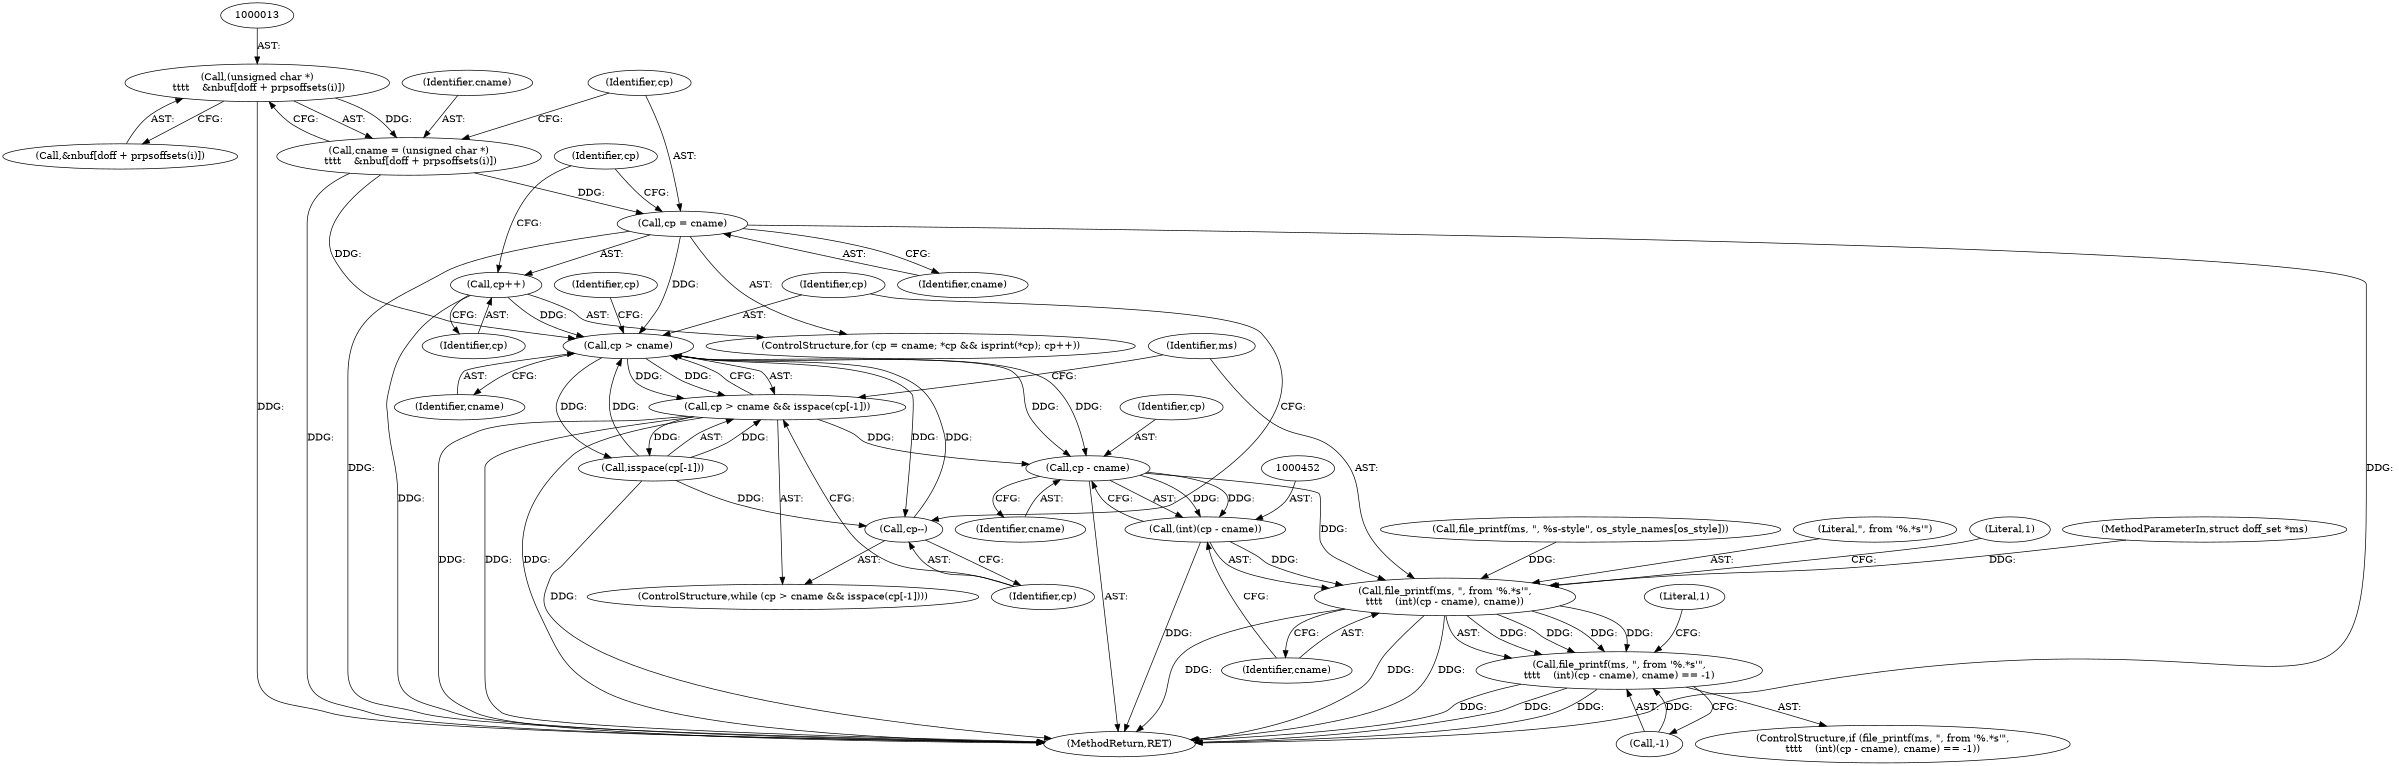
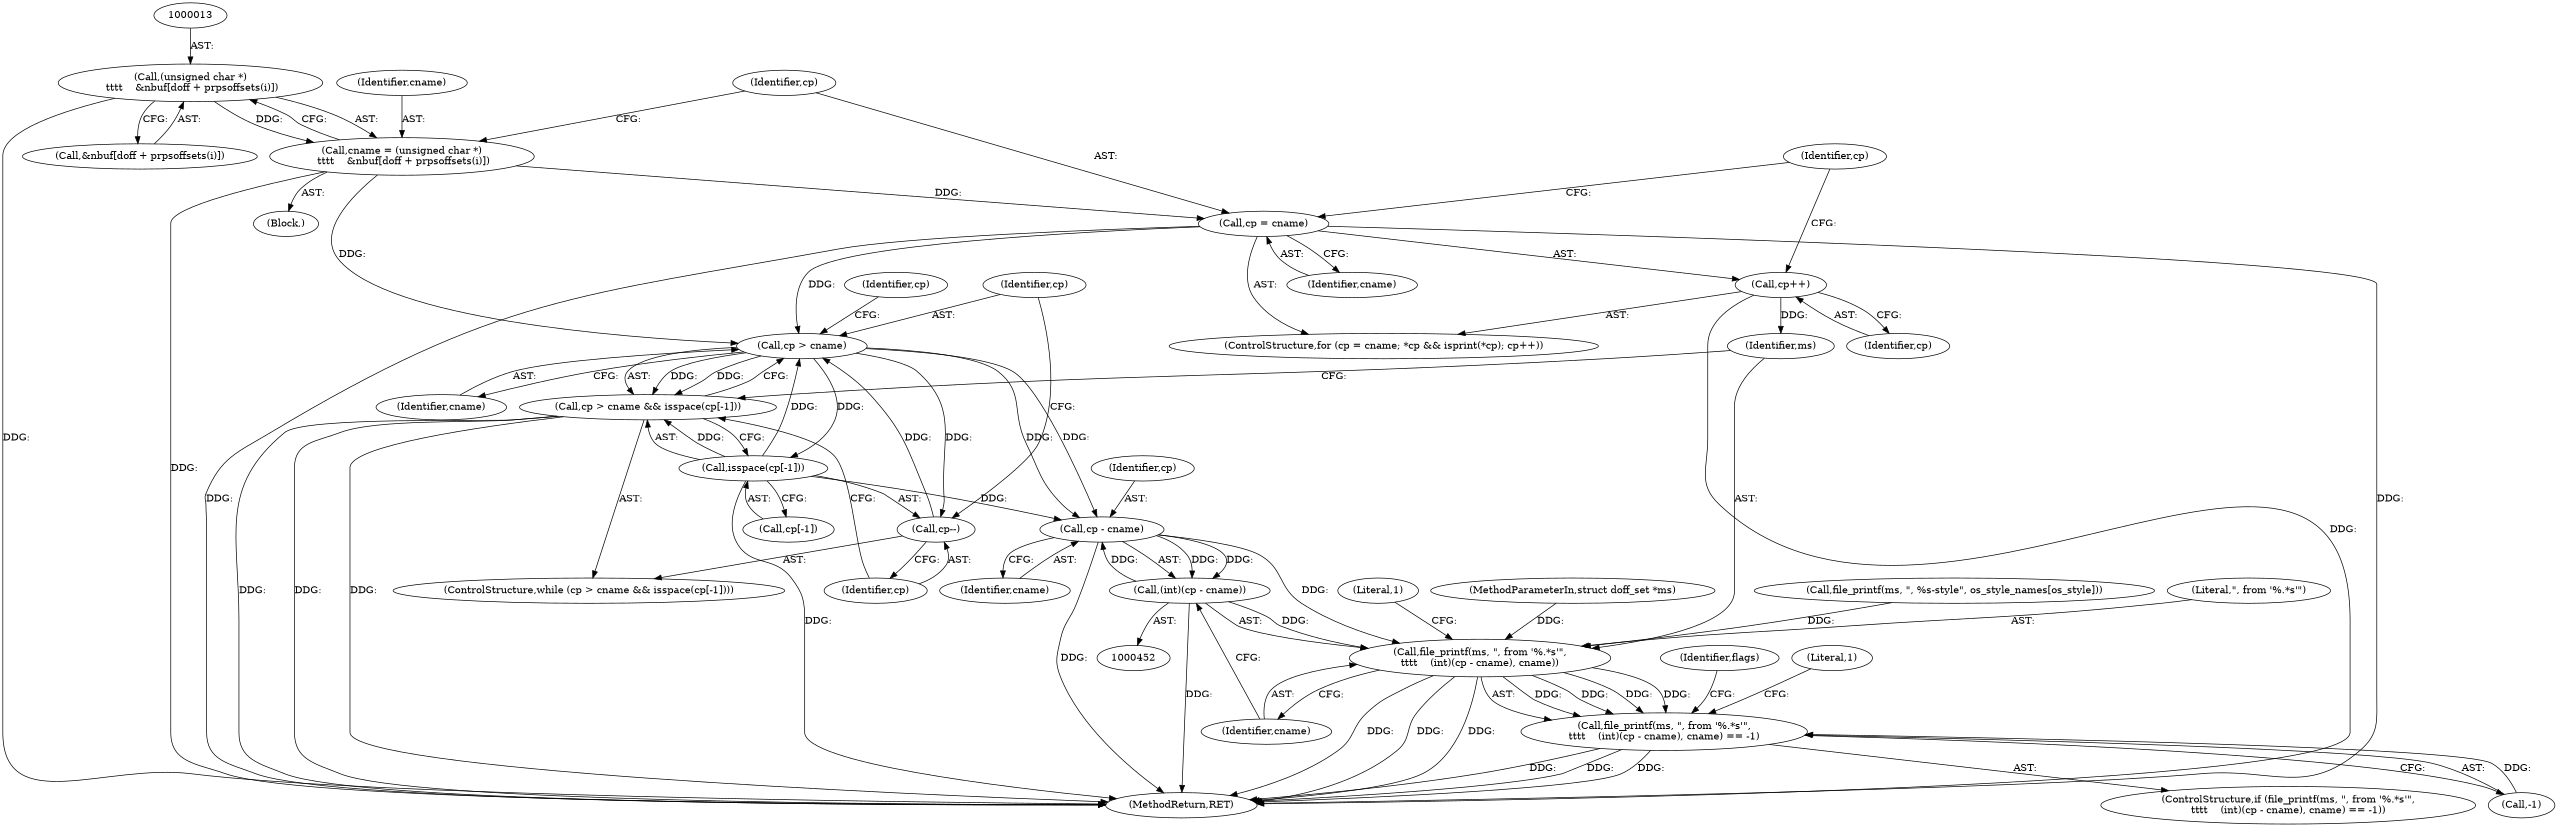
none -> (286, 224)
(540, 321) -> (1781, 312)
(669, 438) -> (754, 438)
(916, 453) -> (933, 495)
(752, 499) -> (912, 499)
(1122, 499) -> (1126, 560)
(1284, 503) -> (1151, 618)
none -> (789, 530)
(1118, 597) -> (1076, 658)
none -> (1720, 658)
